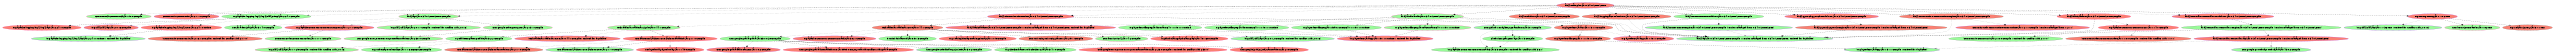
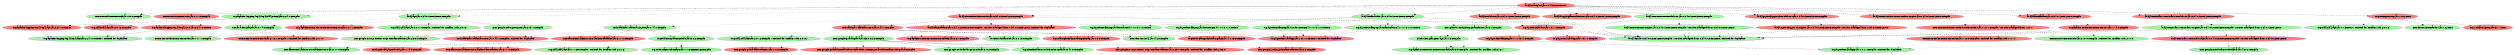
(1056, 39) -> none
